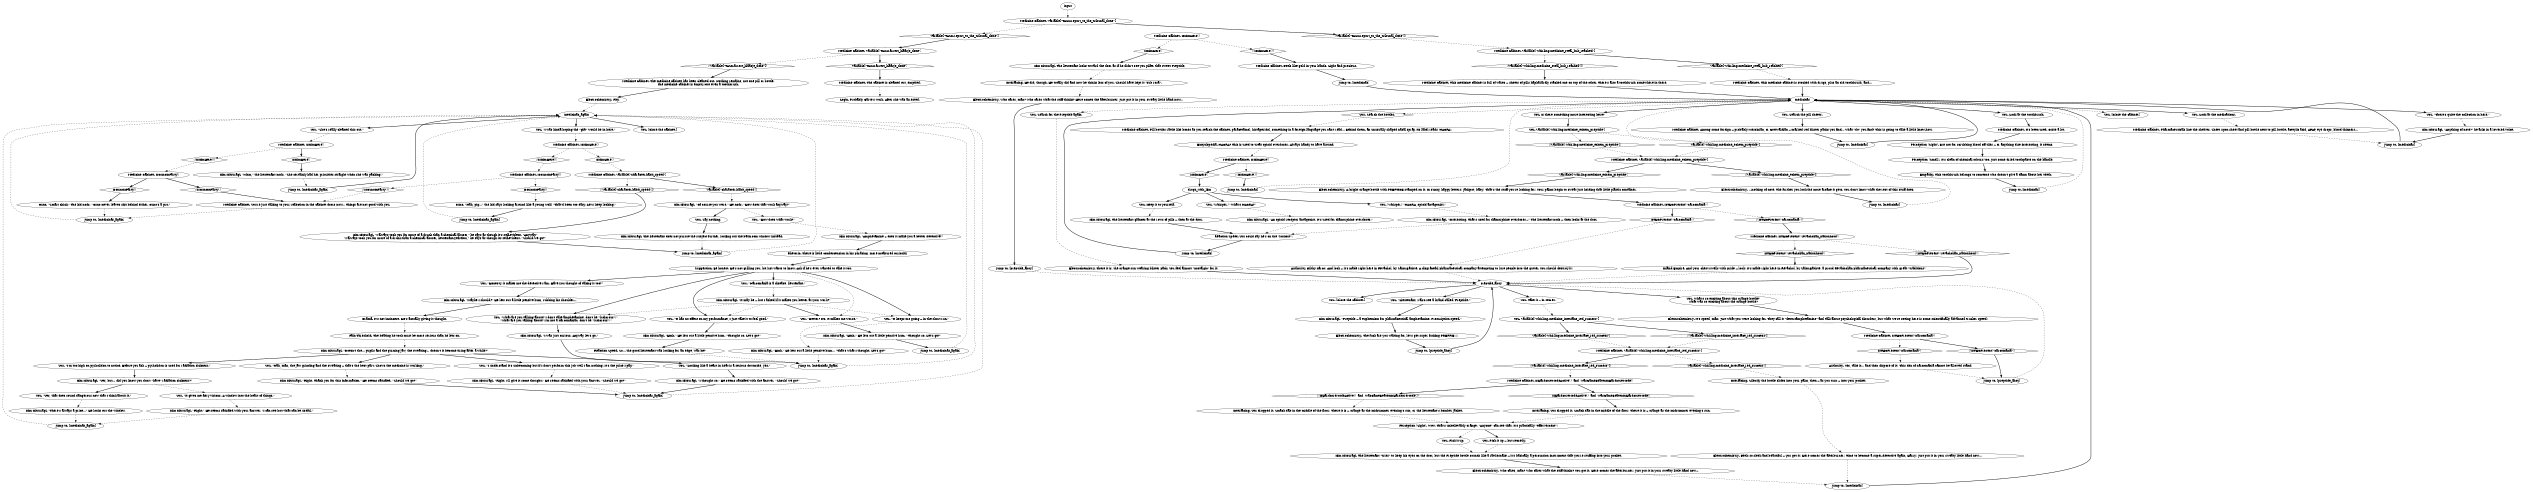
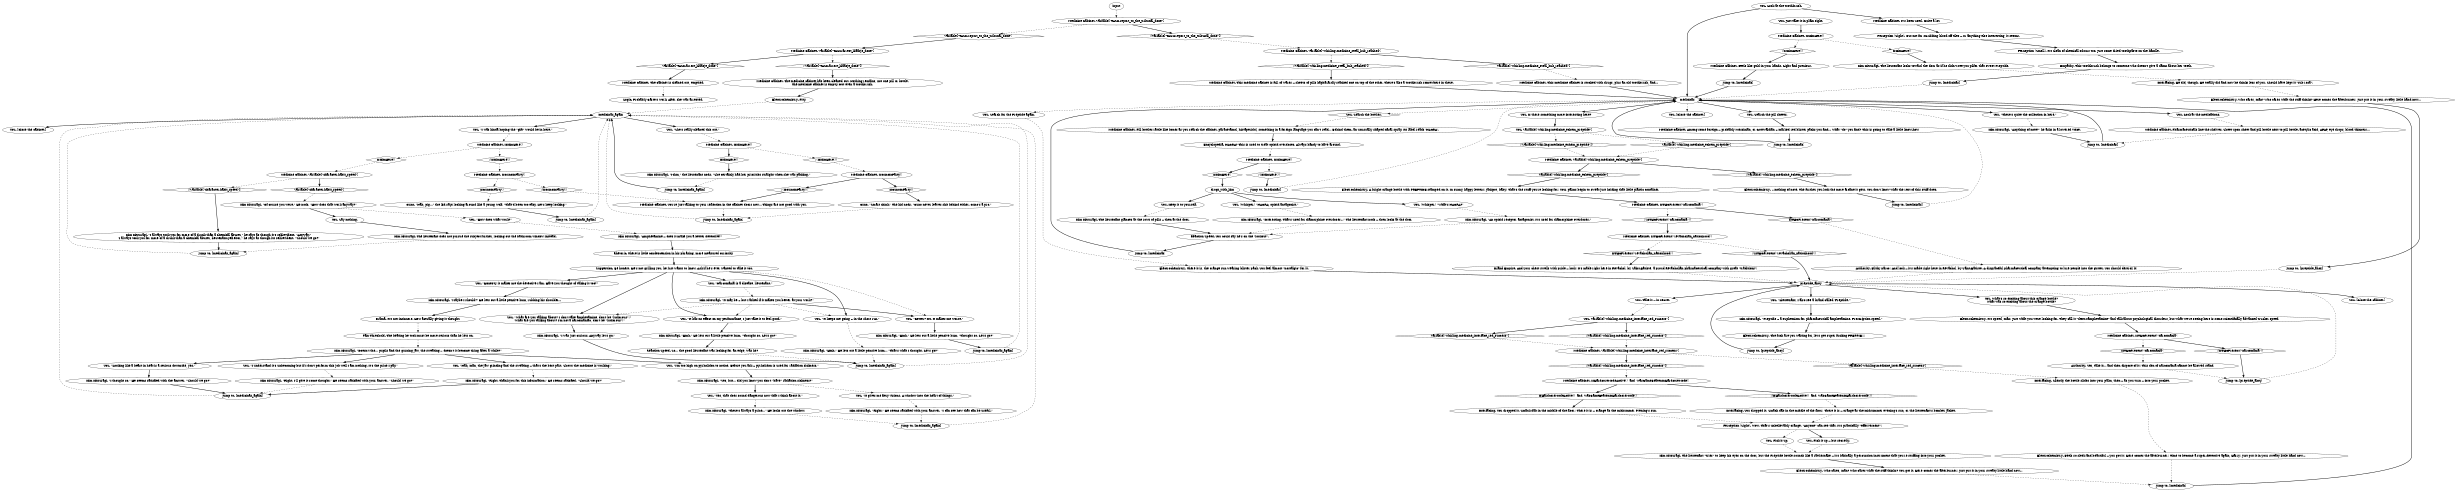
none -> (1801, 21)
(1906, 106) -> (1693, 27)
(1491, 284) -> (1811, 284)
